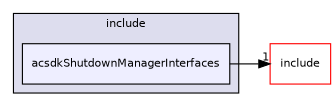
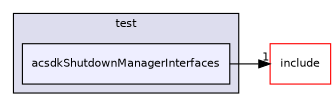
(126, 24) -> (126, 24)
